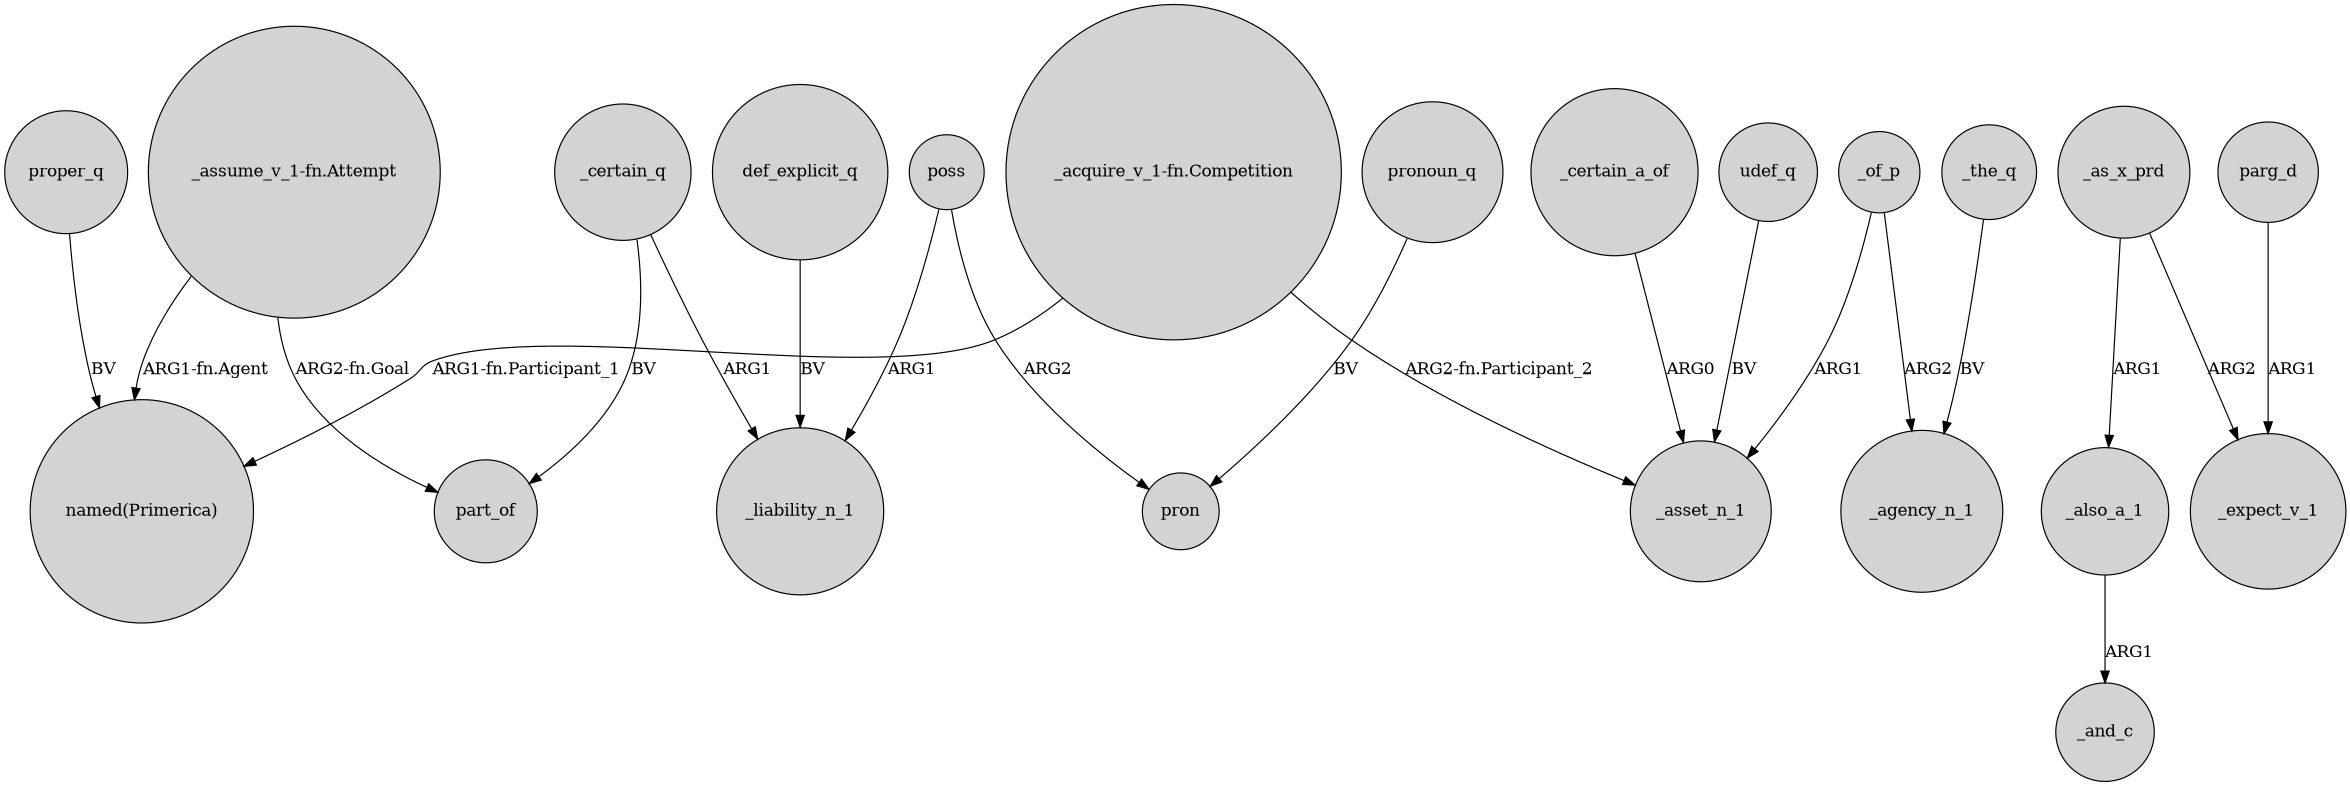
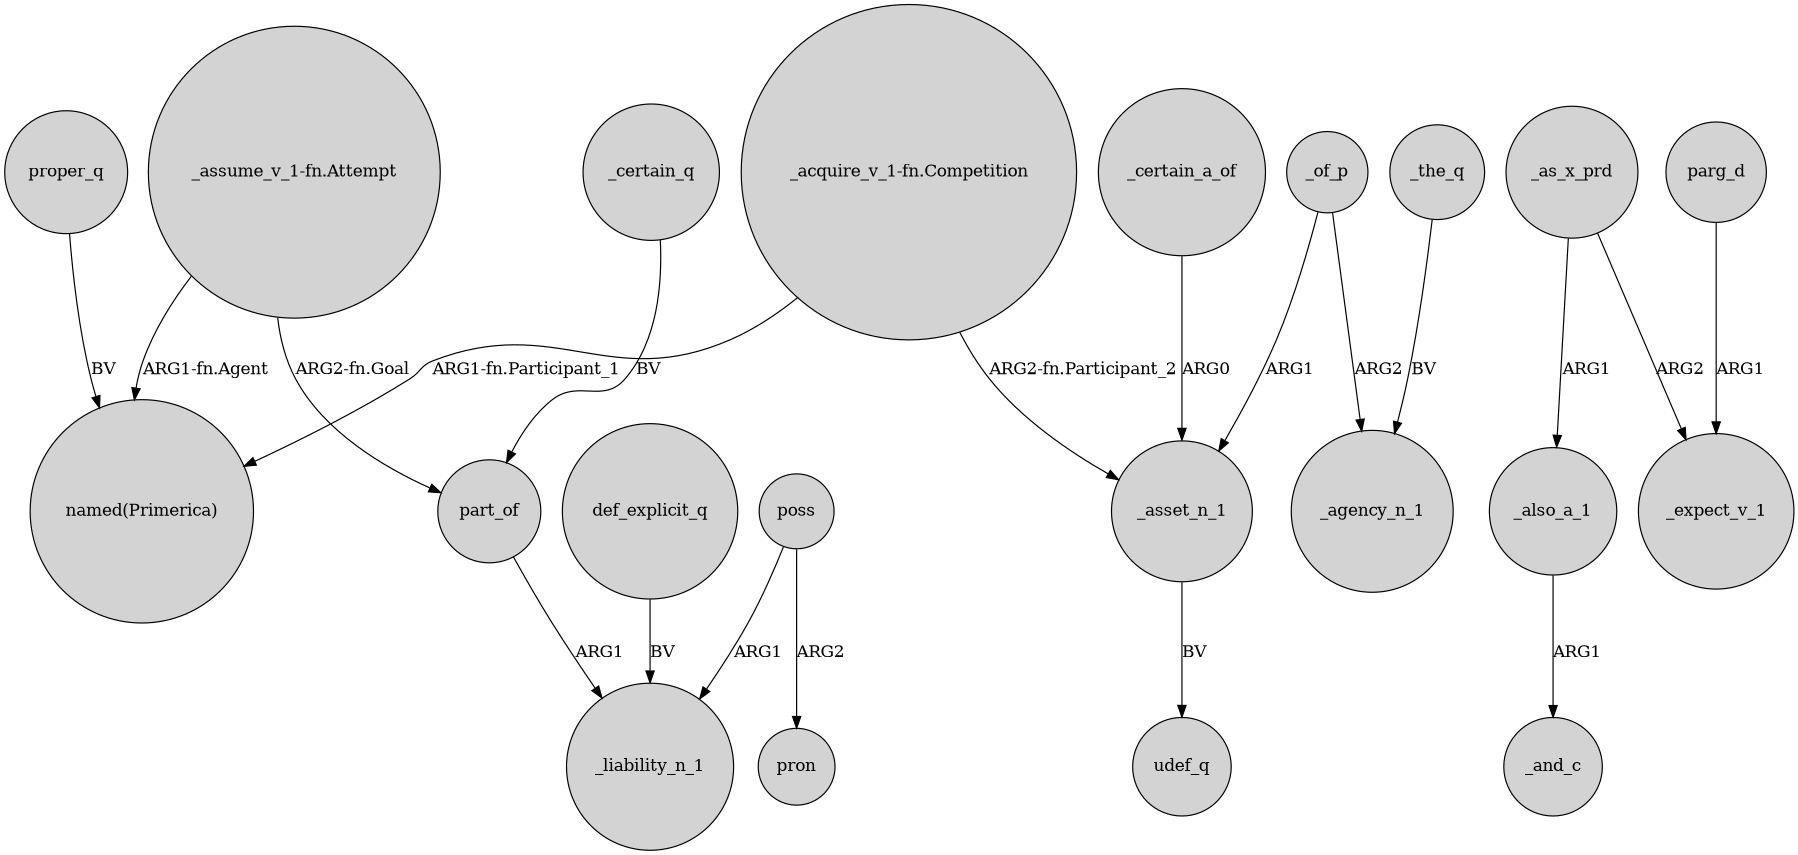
(1433, 172) -> none
(1738, 325) -> (1182, 644)
(699, 333) -> (552, 624)
